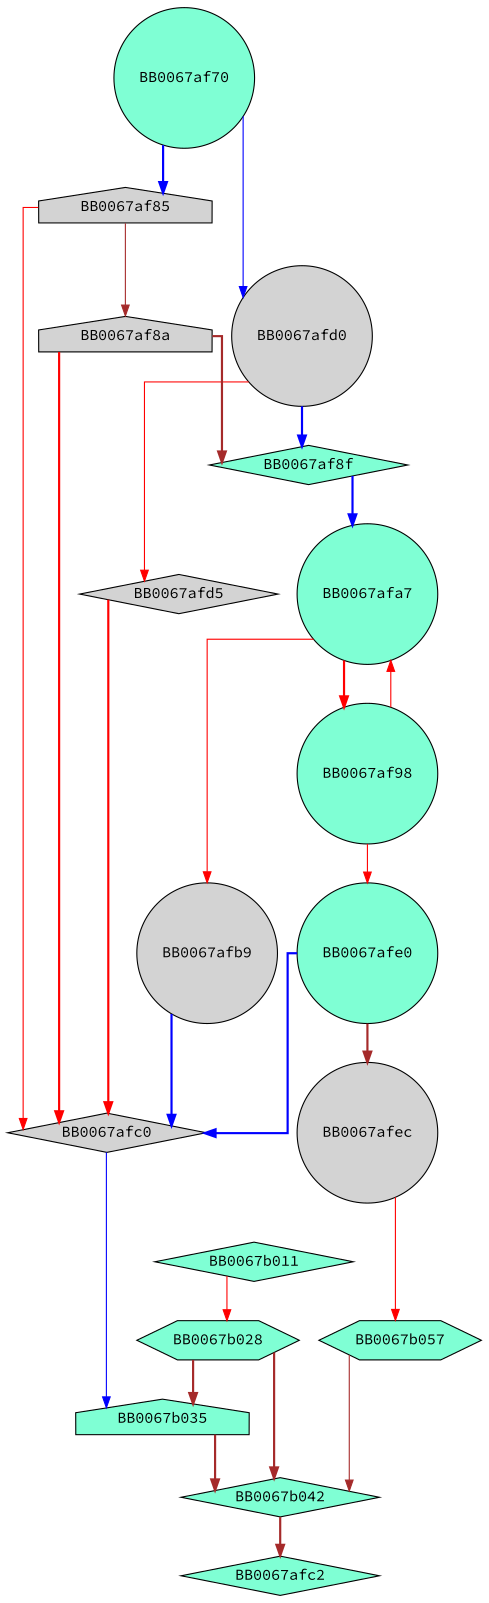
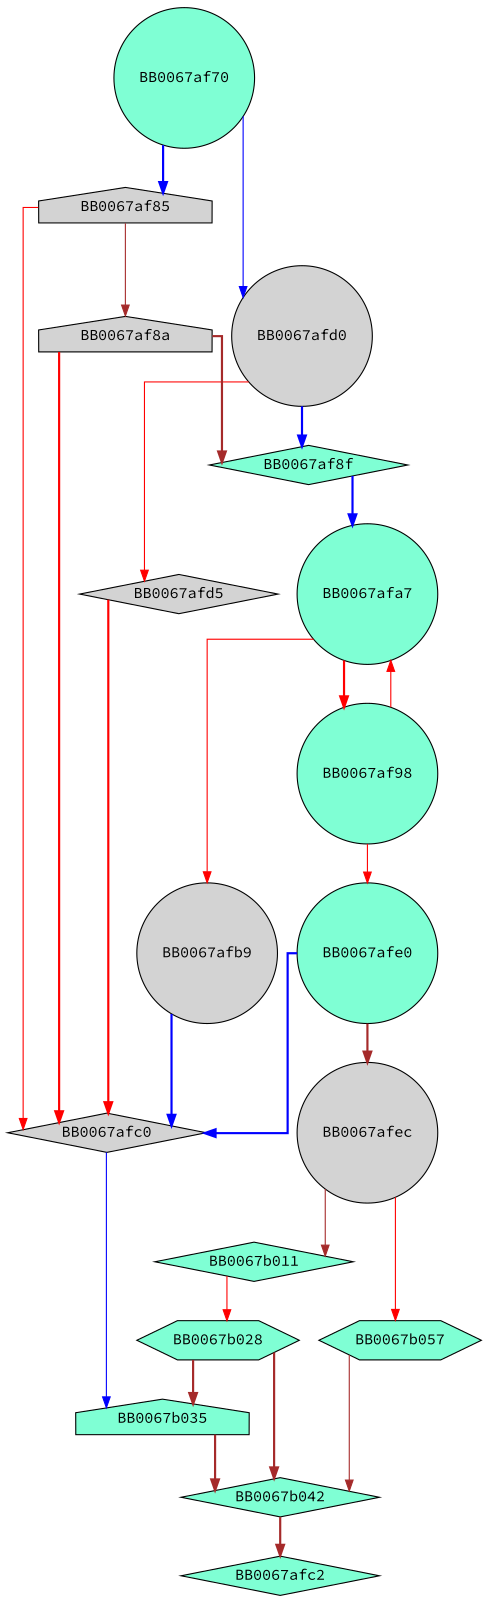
none -> (325, 1217)
